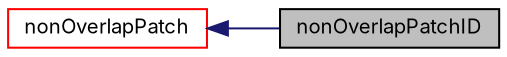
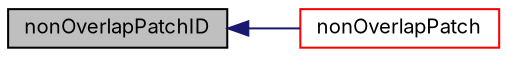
(254, 28) -> (274, 28)
